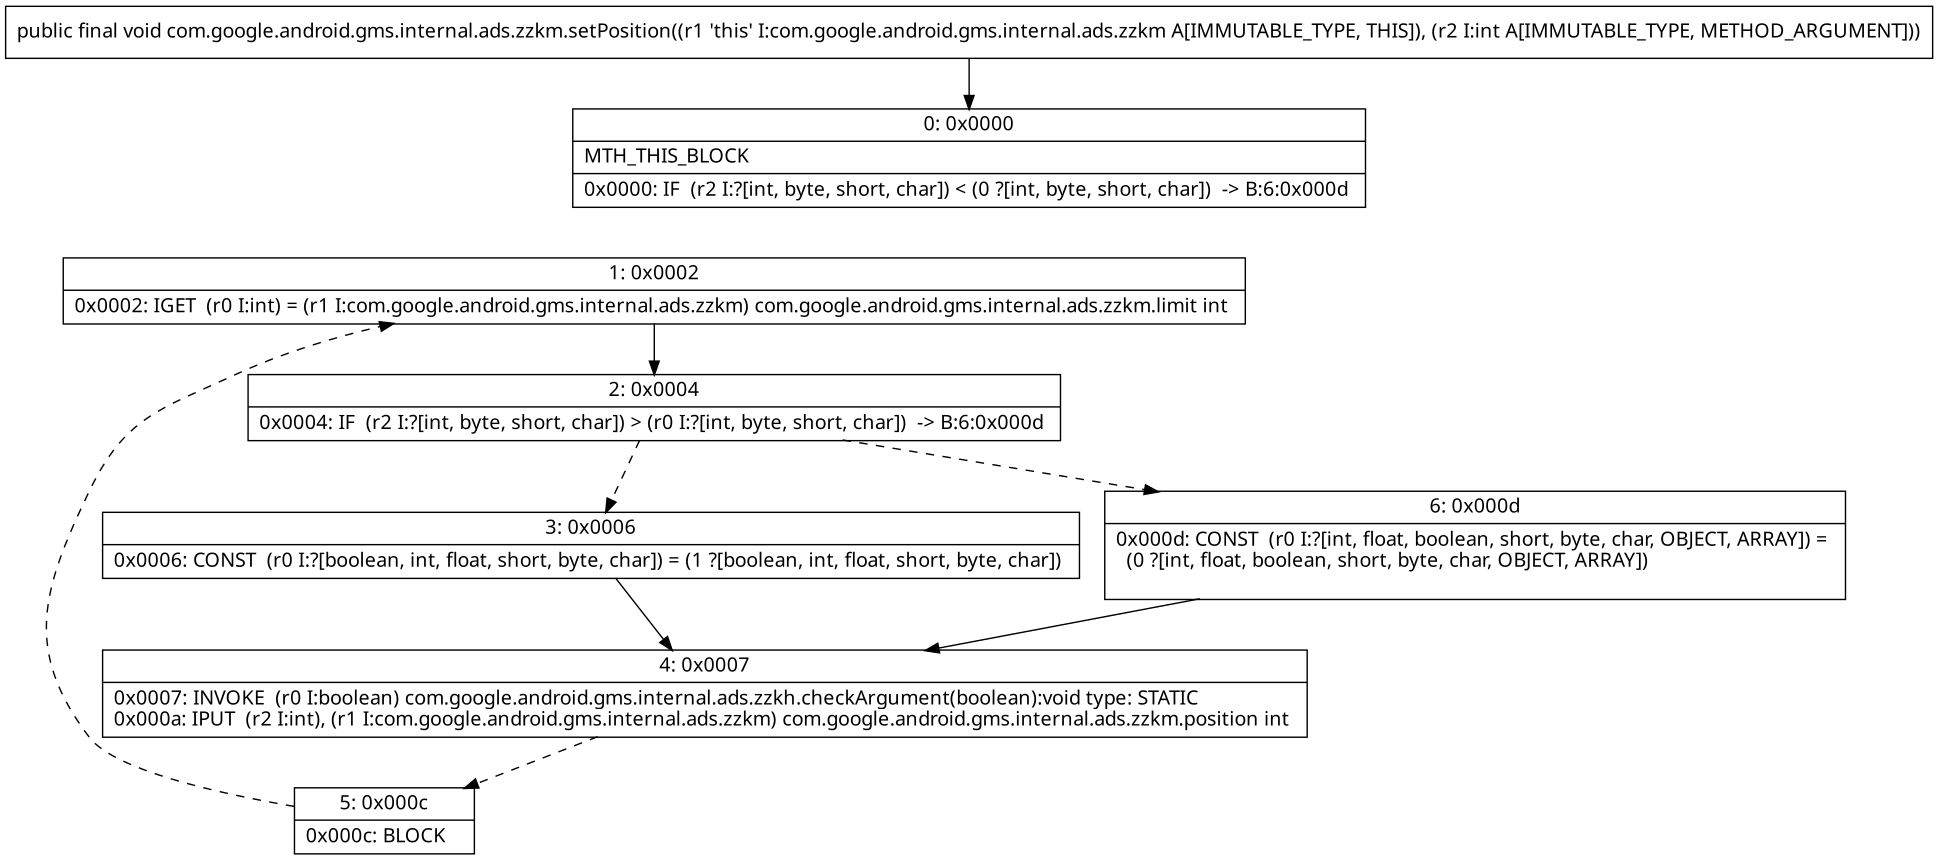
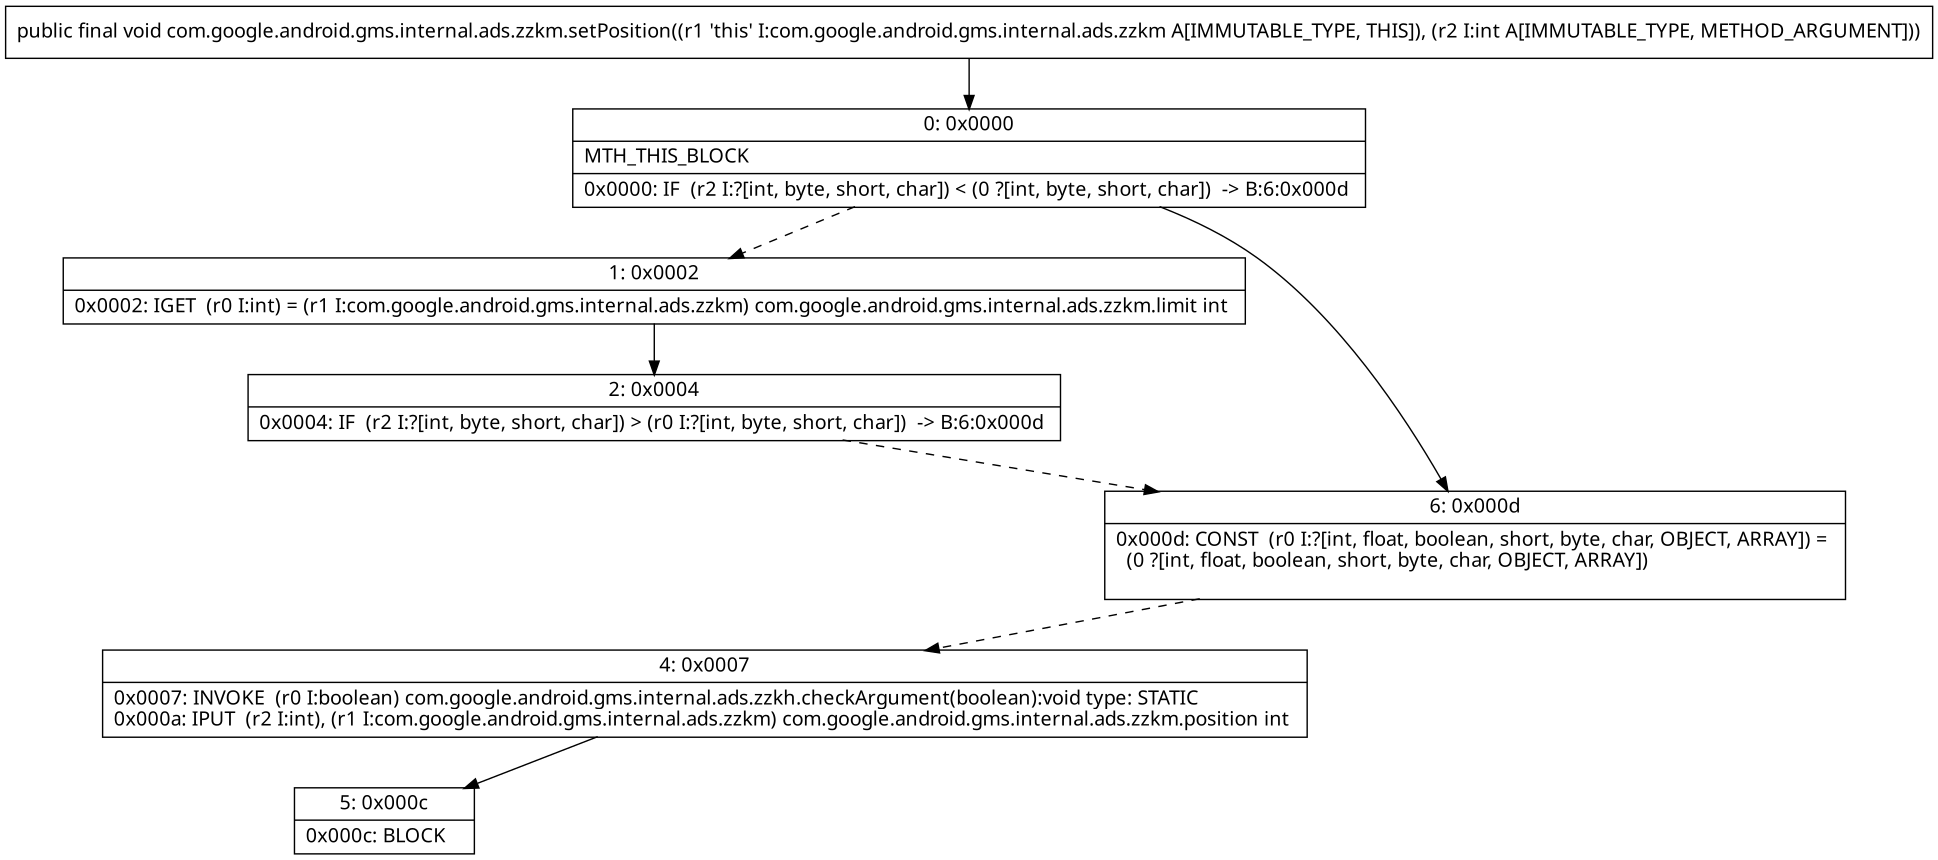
none -> (1324, 317)
(591, 545) -> none
(62, 554) -> (799, 230)
(1069, 623) -> (1069, 623)
(538, 760) -> (538, 760)
